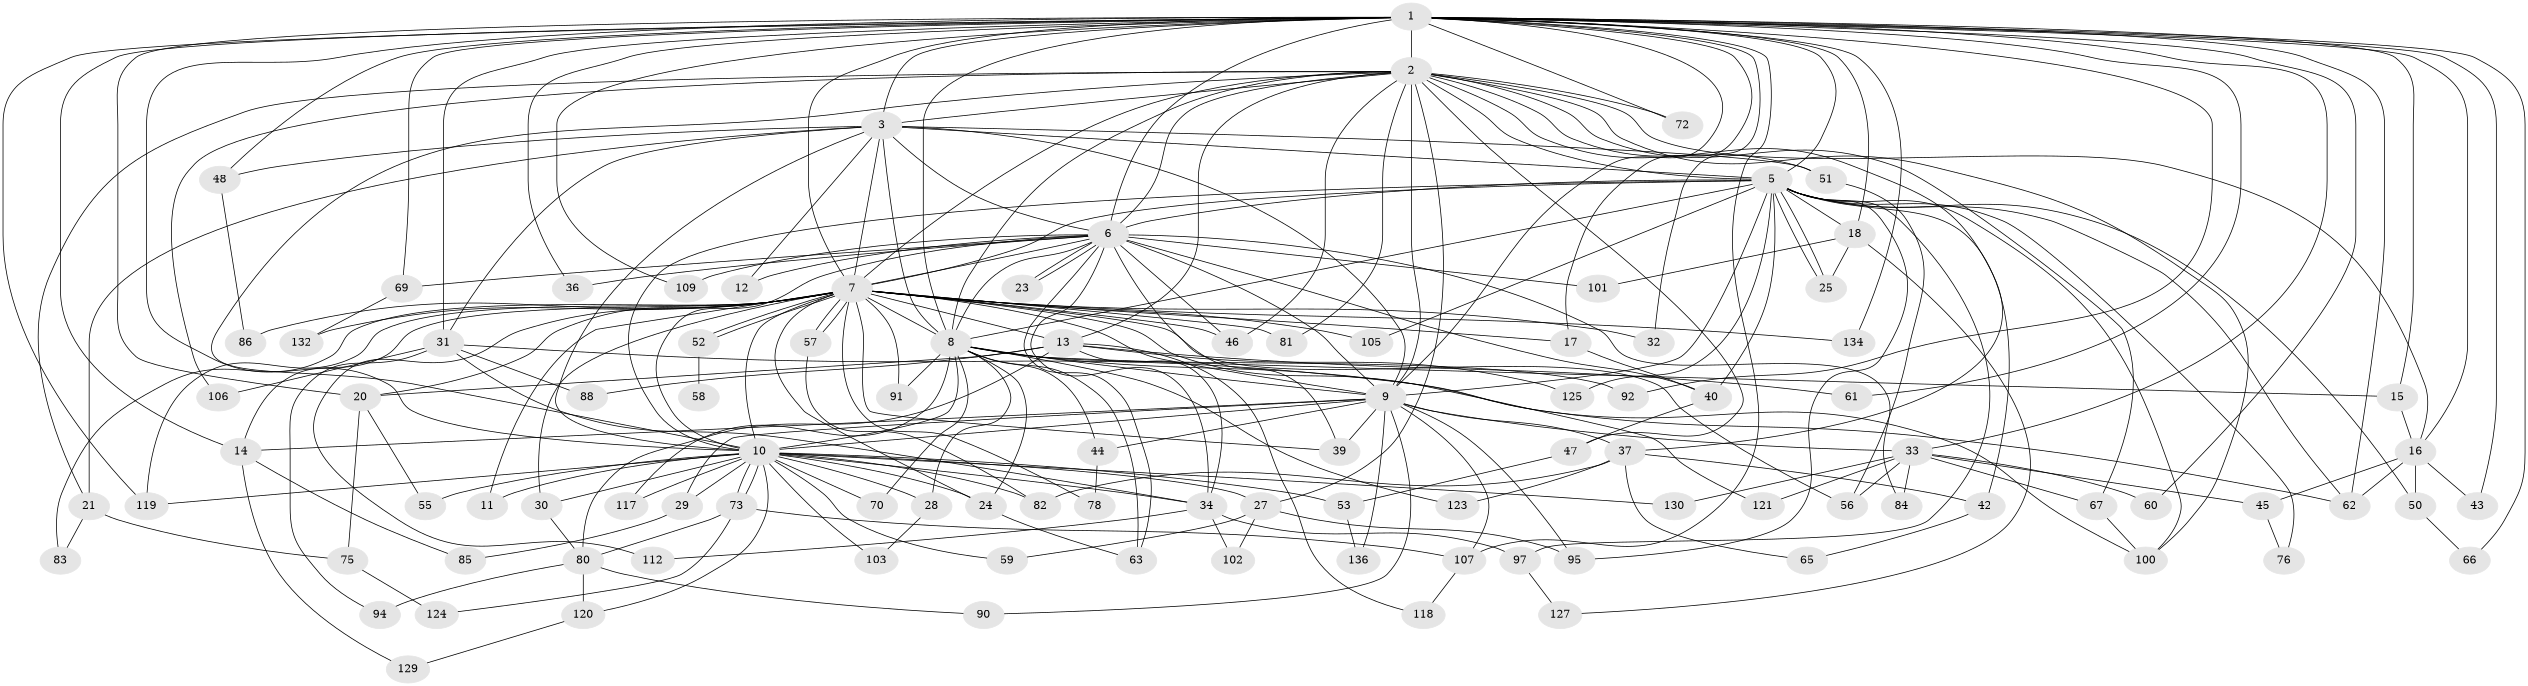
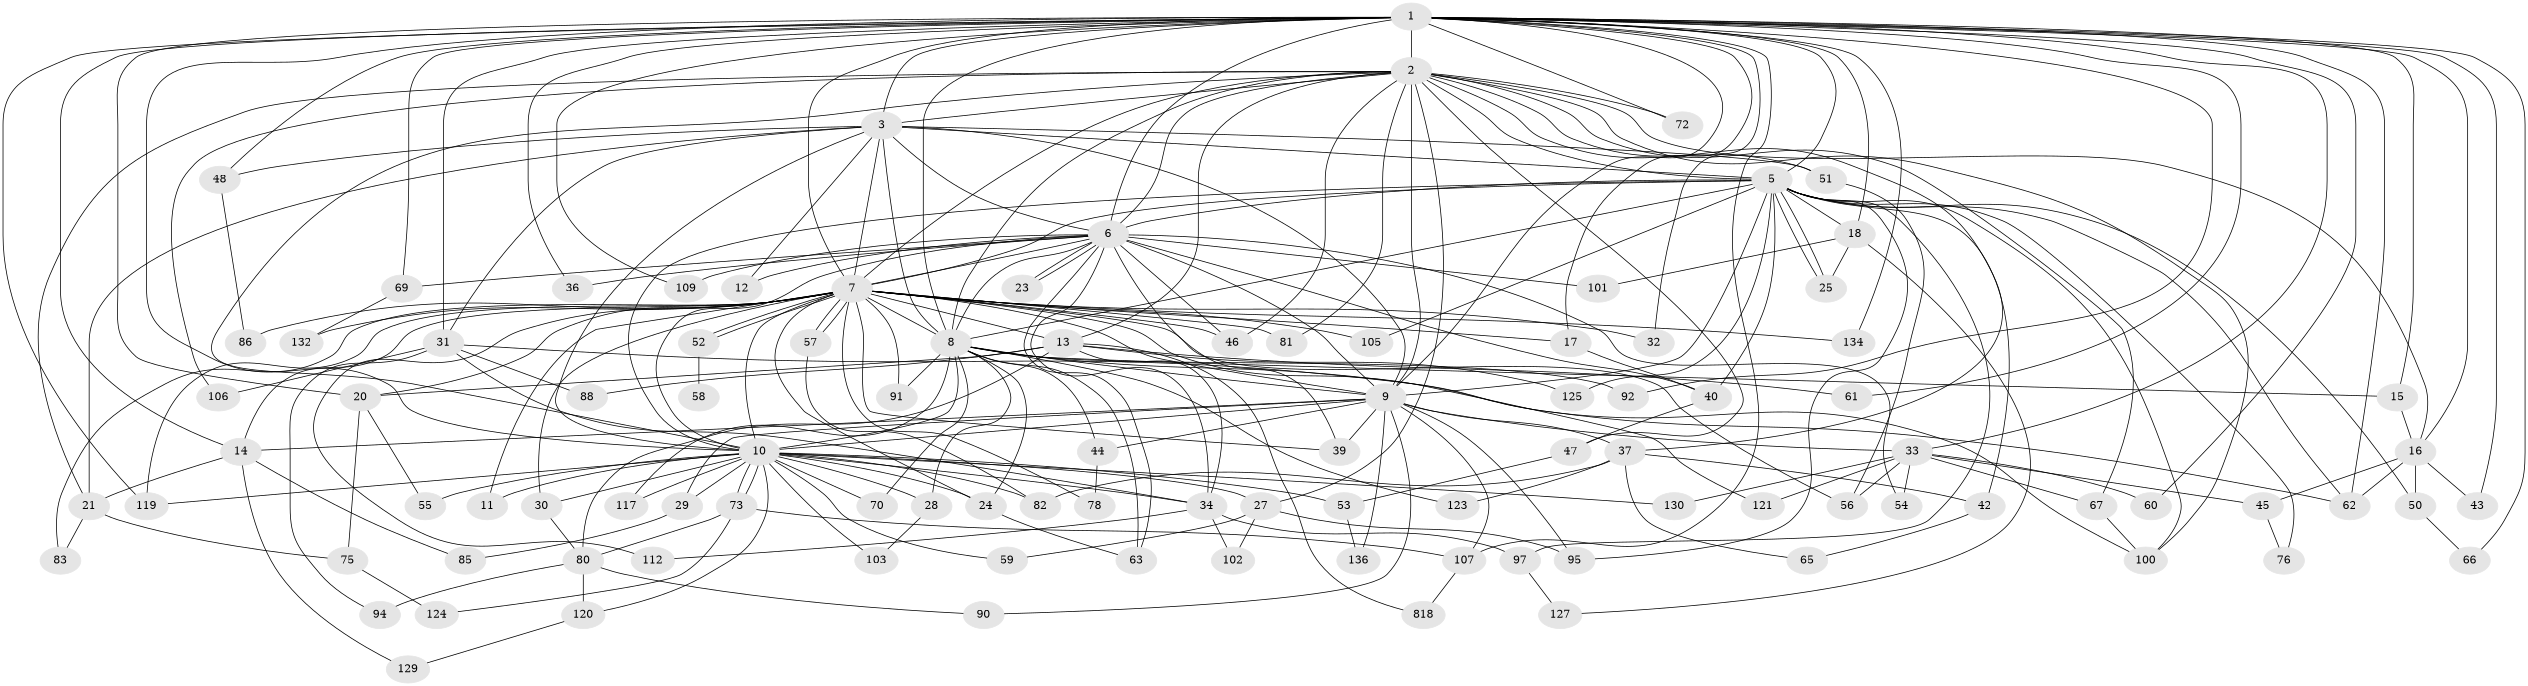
none -> (164, 476)
(1902, 506) -> (1902, 506)
(1423, 615) -> (1423, 615)
